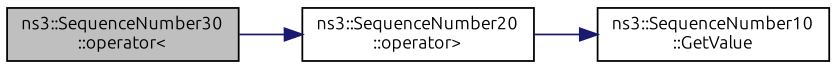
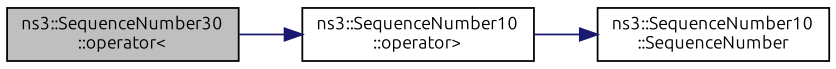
(418, 34) -> (418, 34)
(713, 34) -> (713, 34)
